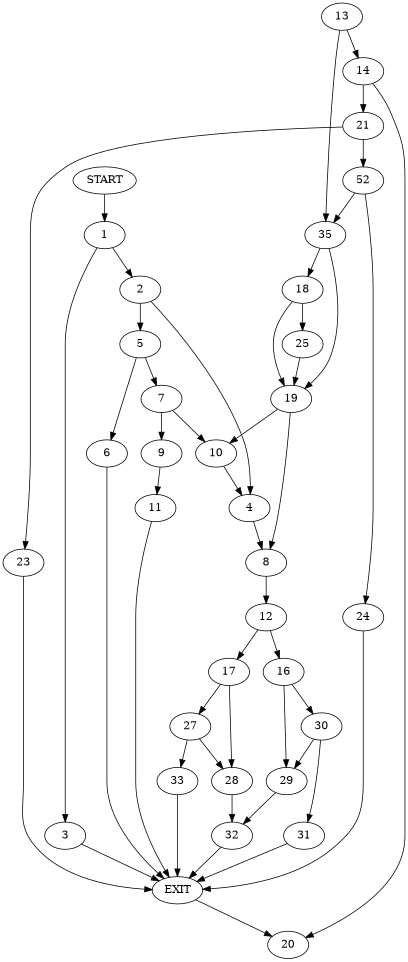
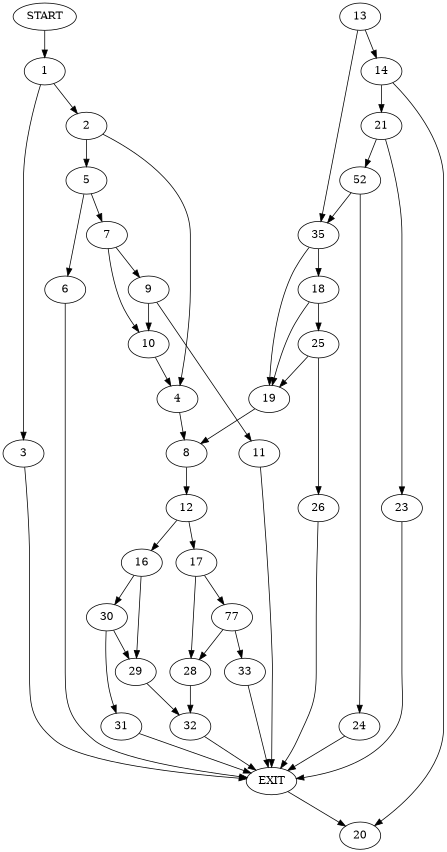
(257, 424) -> (149, 313)
none -> (318, 508)
(190, 726) -> (232, 617)
